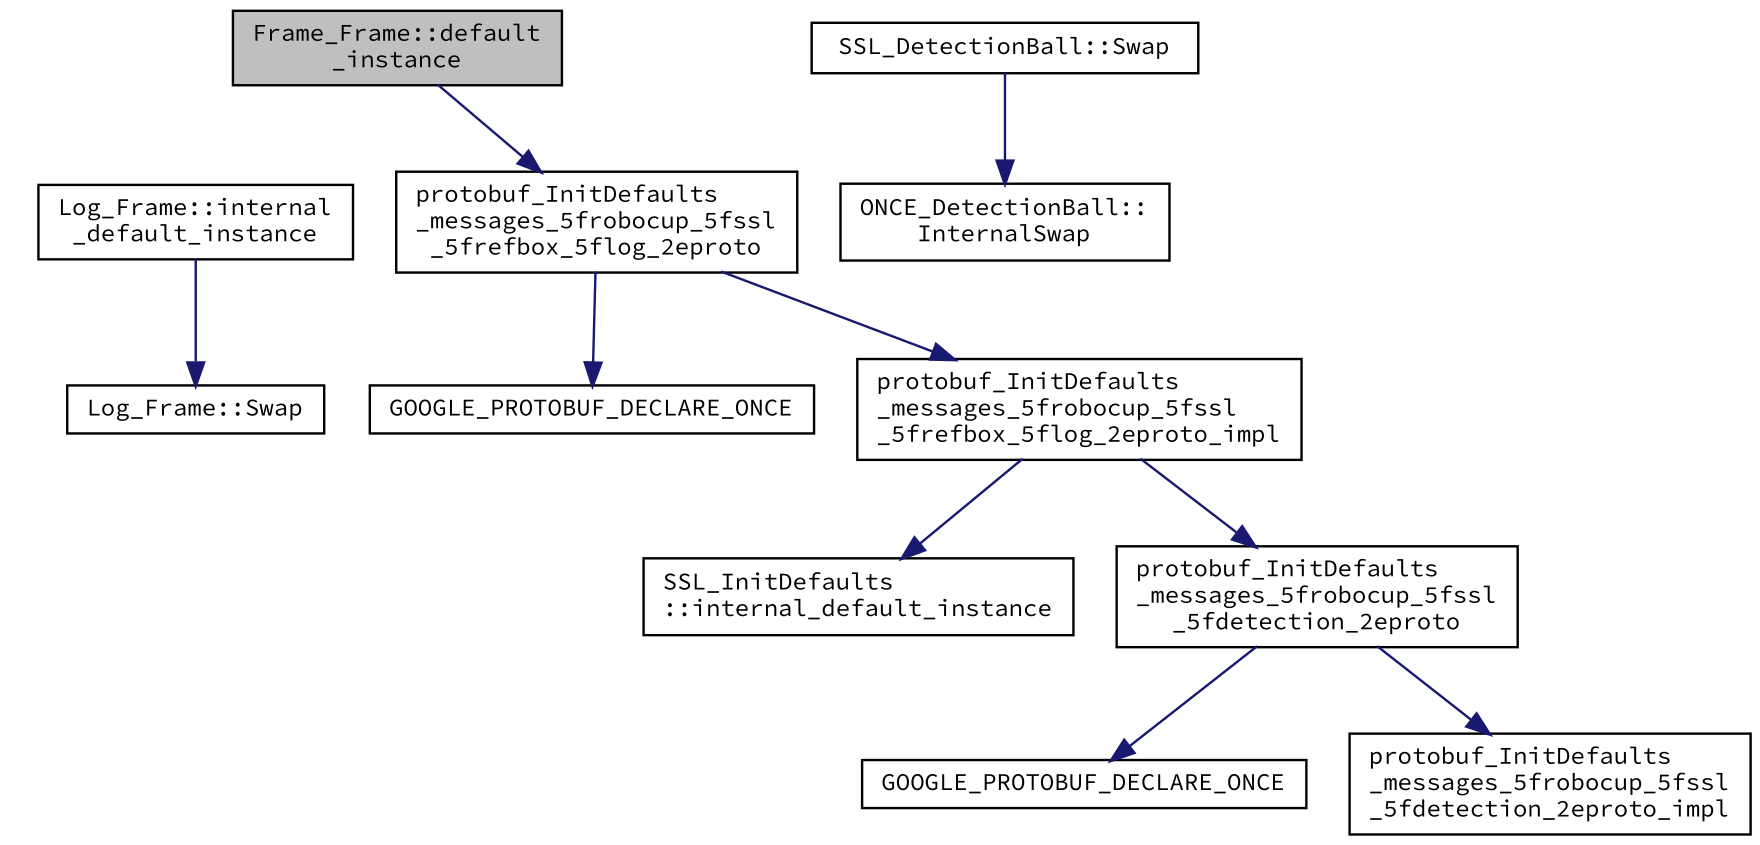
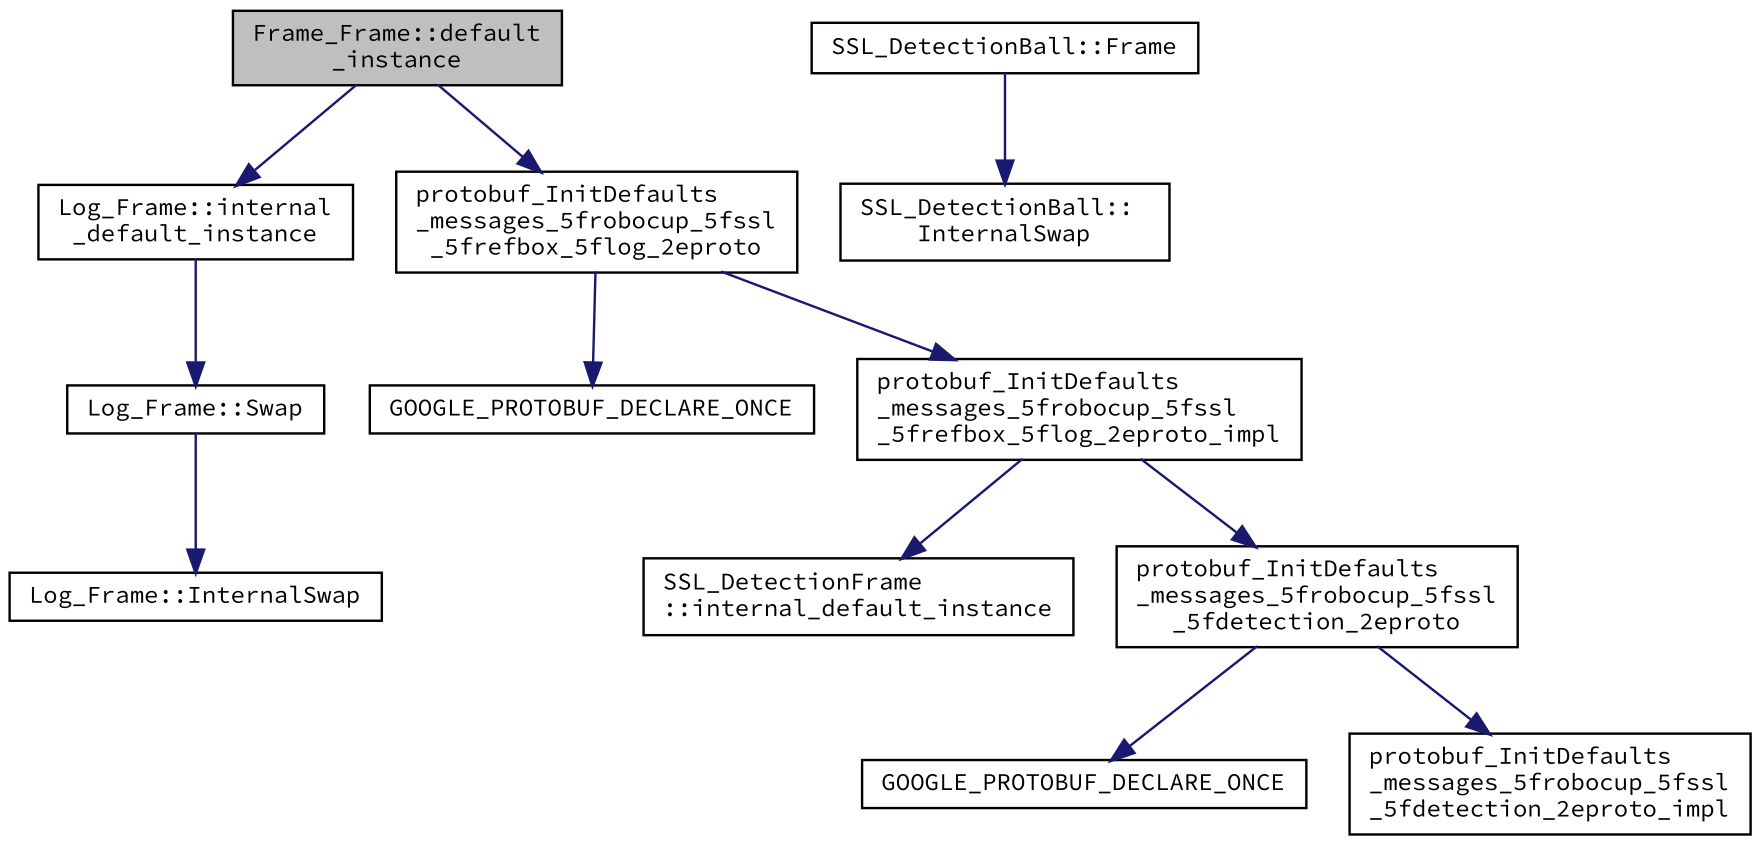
(1005, 48) -> (1005, 48)
none -> (306, 127)
(1005, 222) -> (1005, 222)
none -> (196, 597)
(858, 597) -> (858, 597)
